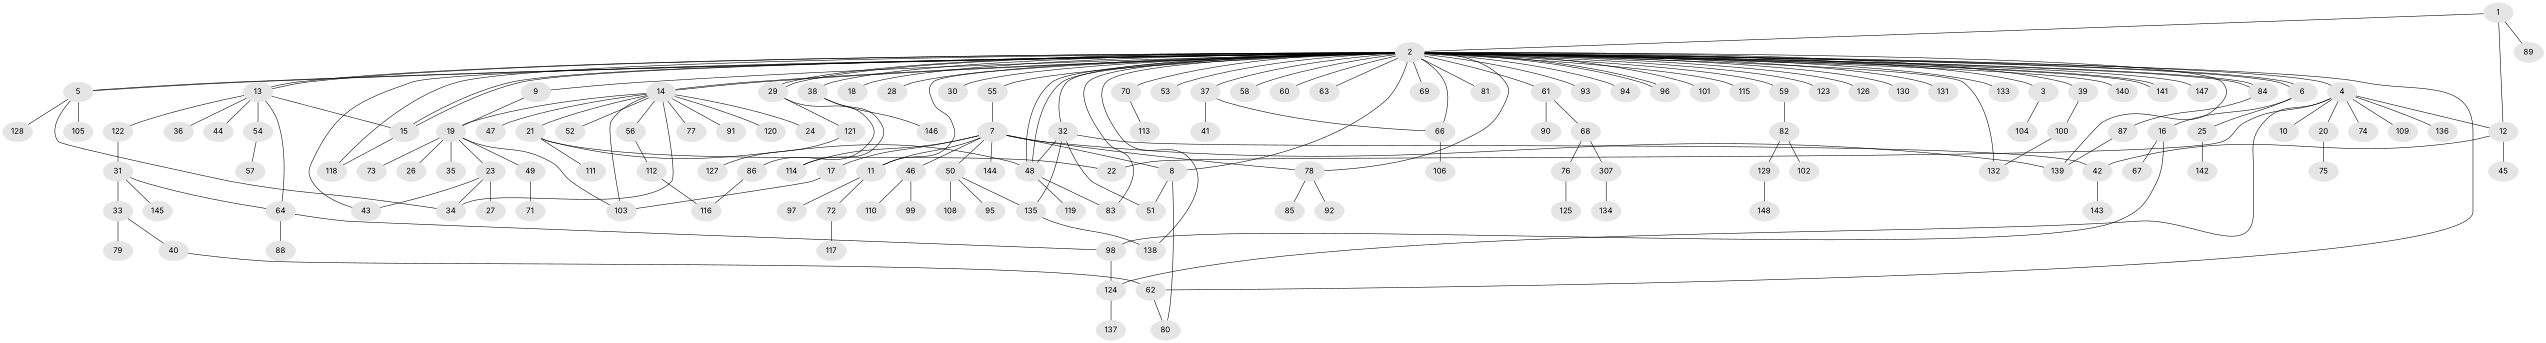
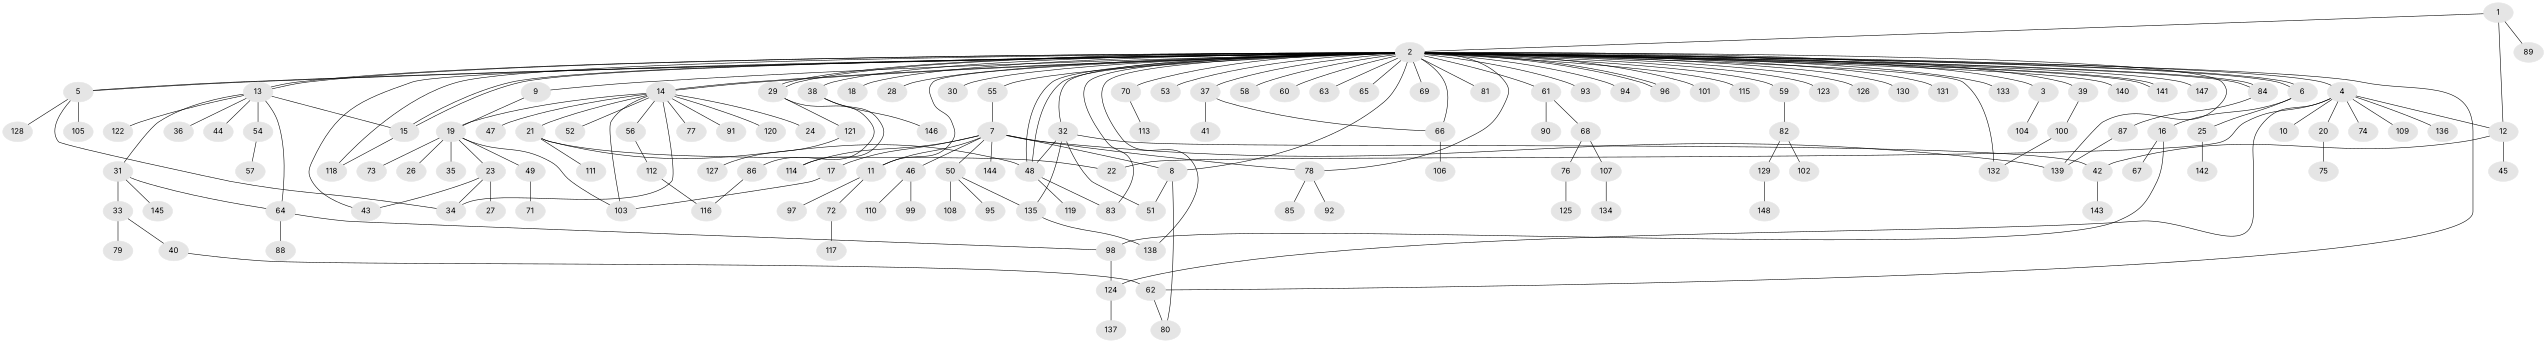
none -> (1364, 92)
(118, 152) -> (165, 118)
(1606, 171) -> (1606, 171)
